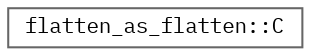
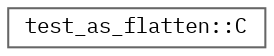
(155, 28) -> (137, 28)
